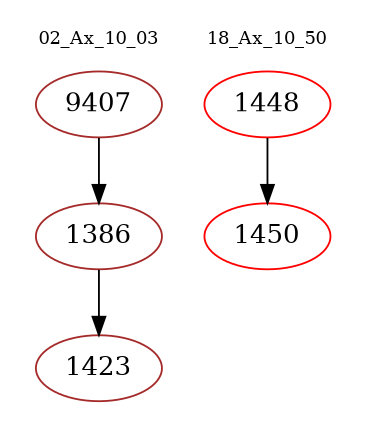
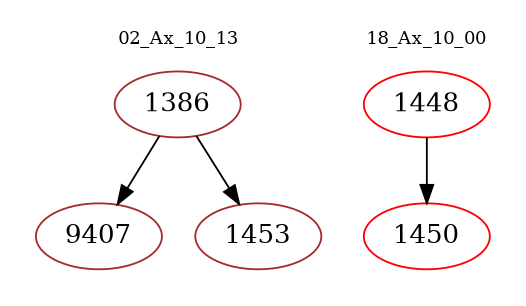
(99, 39) -> (179, 39)
(267, 39) -> (427, 39)
(99, 161) -> (143, 162)
(99, 368) -> (258, 236)
